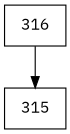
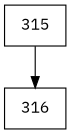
(35, 61) -> (35, 61)
